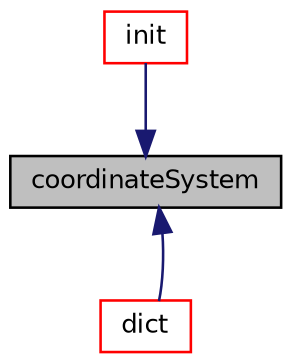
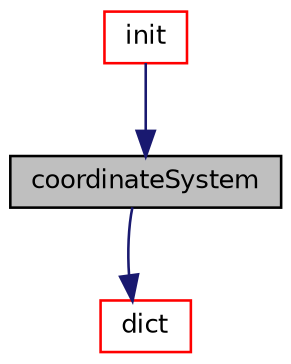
(163, 267) -> (129, 241)
